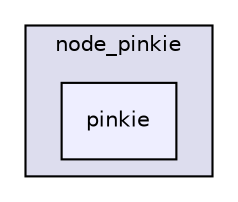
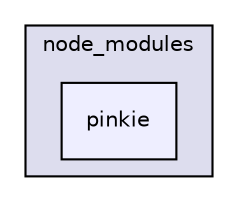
(119, 46) -> (119, 46)
